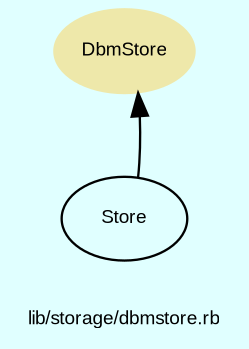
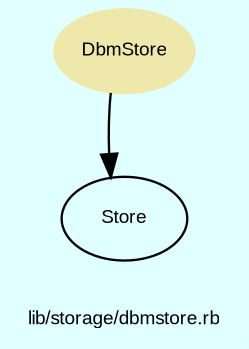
(140, 147) -> (109, 123)
